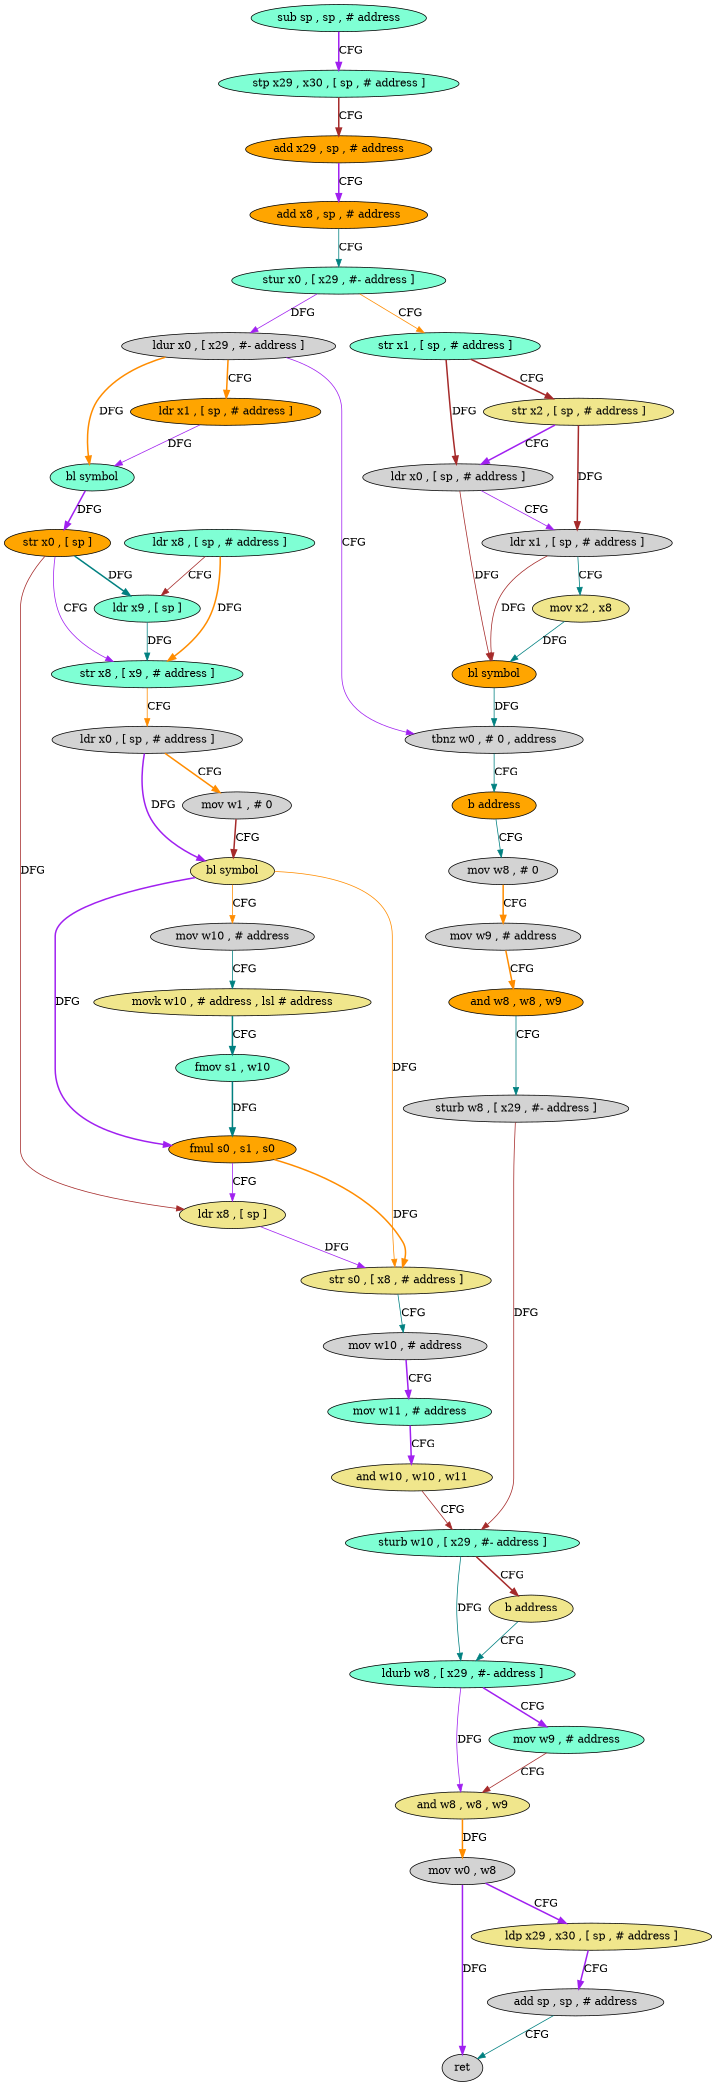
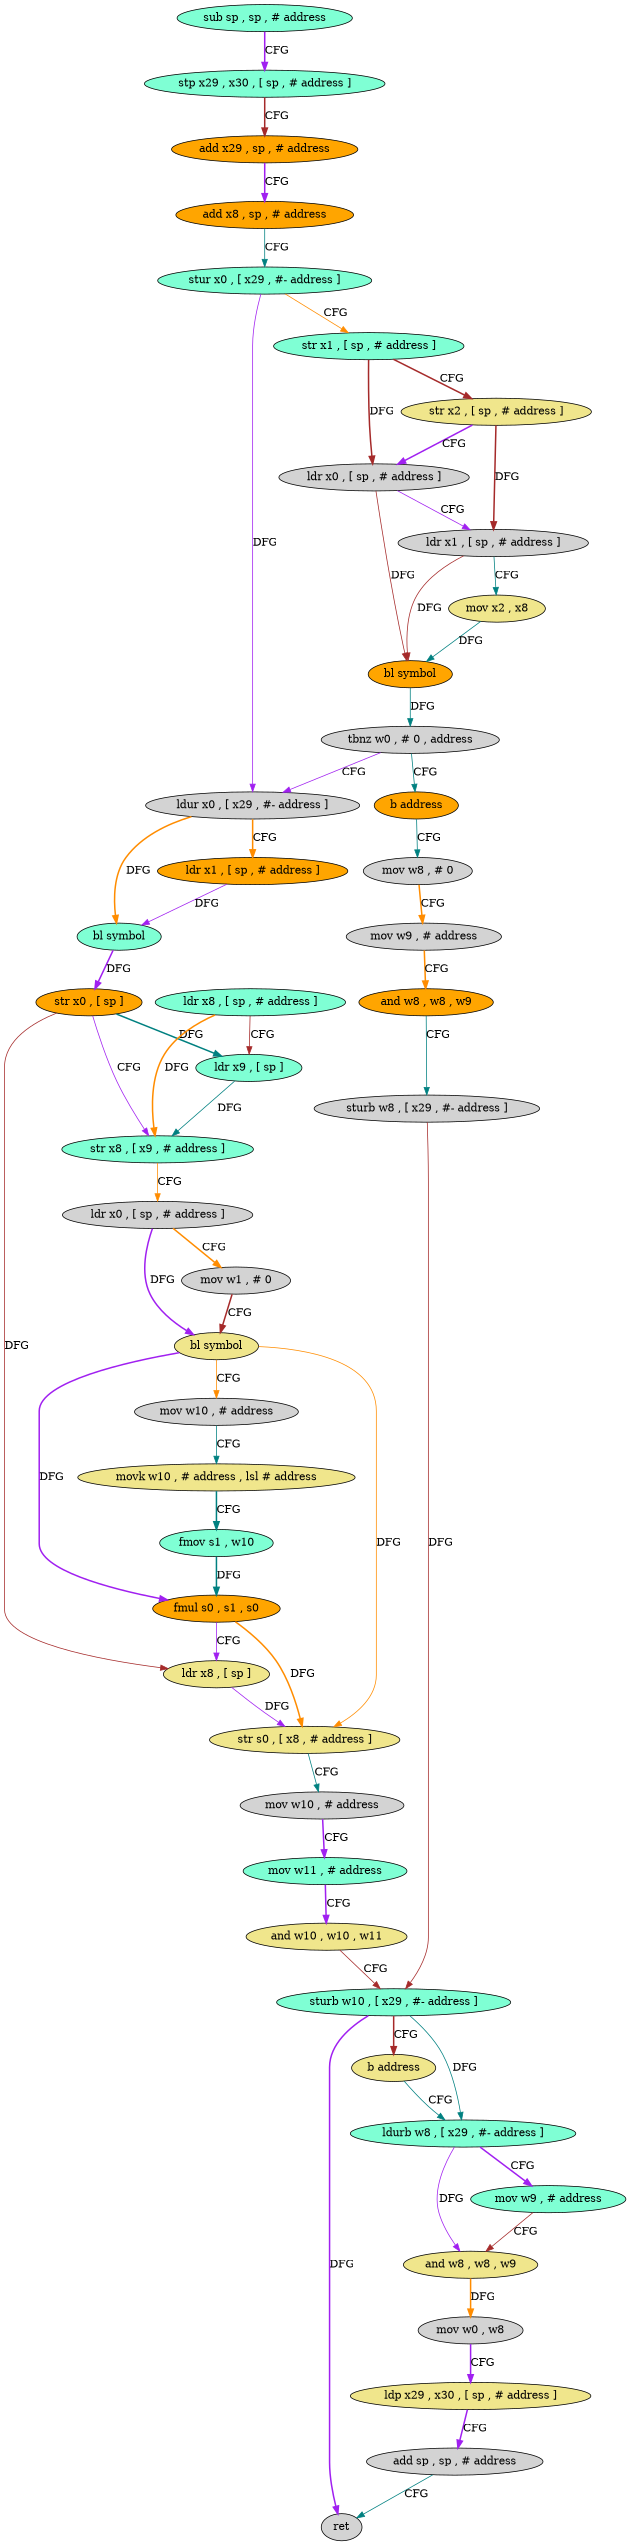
(342, 549) -> (335, 771)
(462, 1966) -> (330, 2253)
